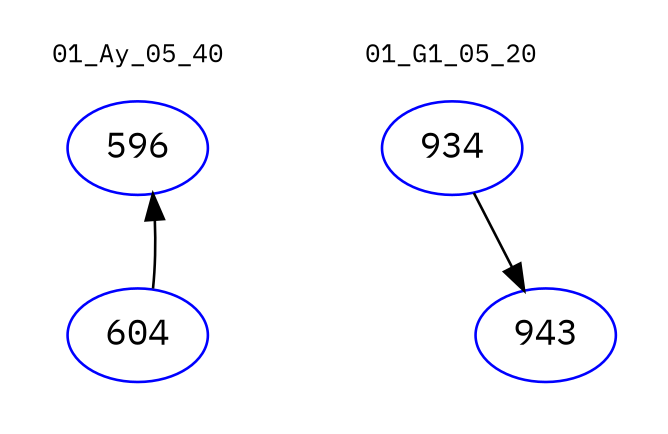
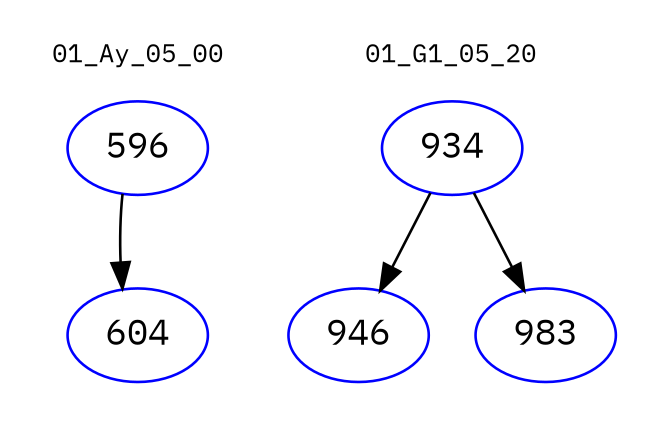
(139, 56) -> (139, 56)
(155, 255) -> (120, 228)
none -> (359, 335)
(546, 335) -> (546, 335)
